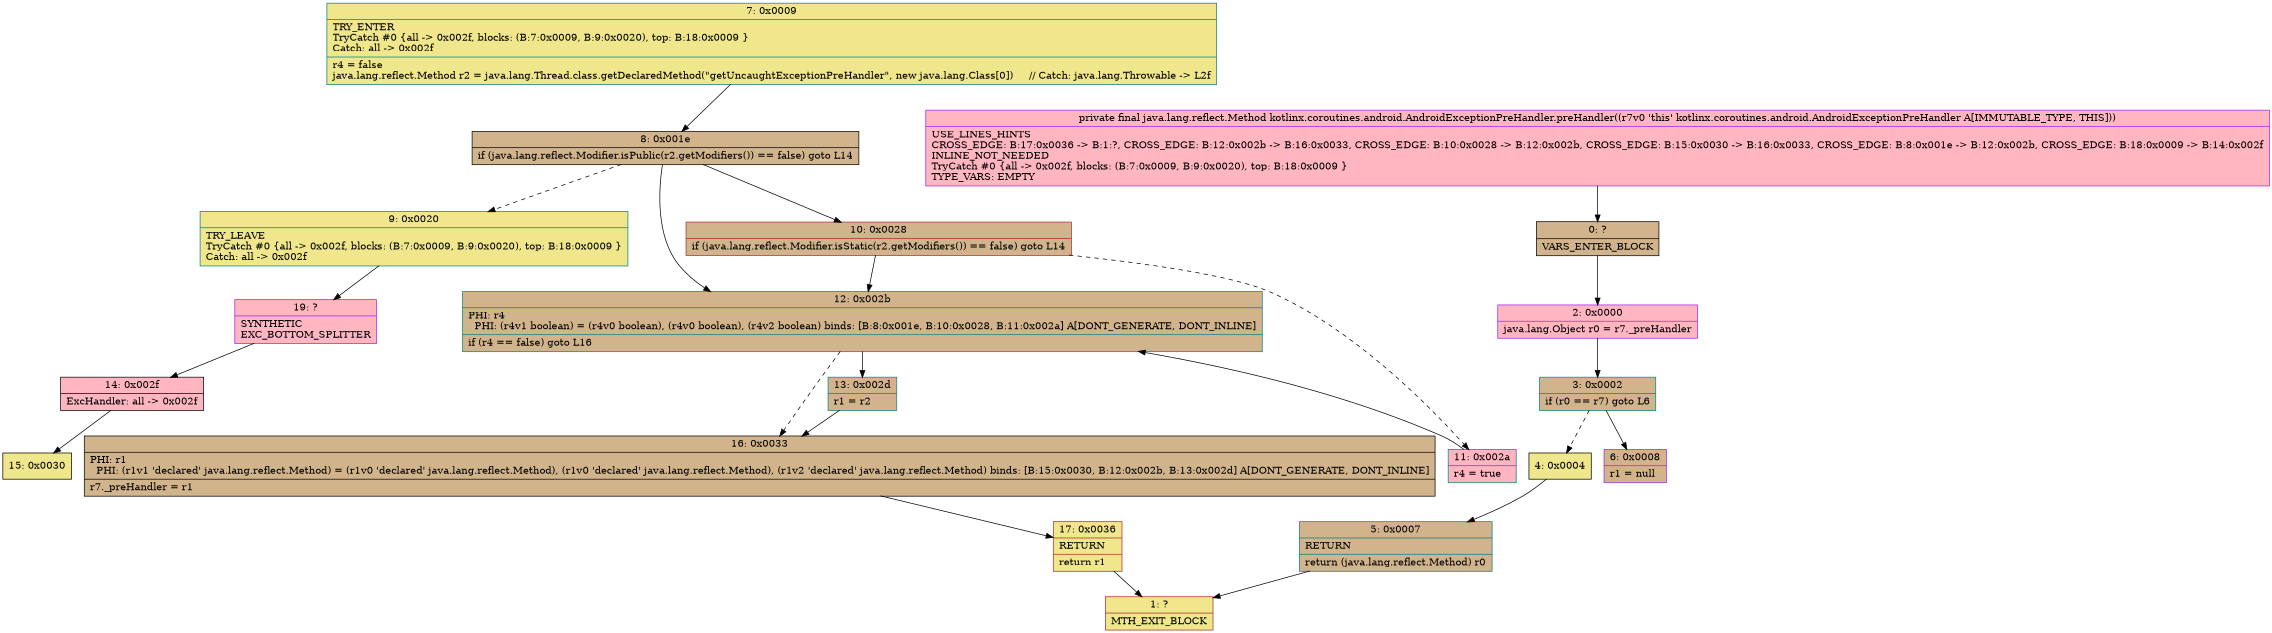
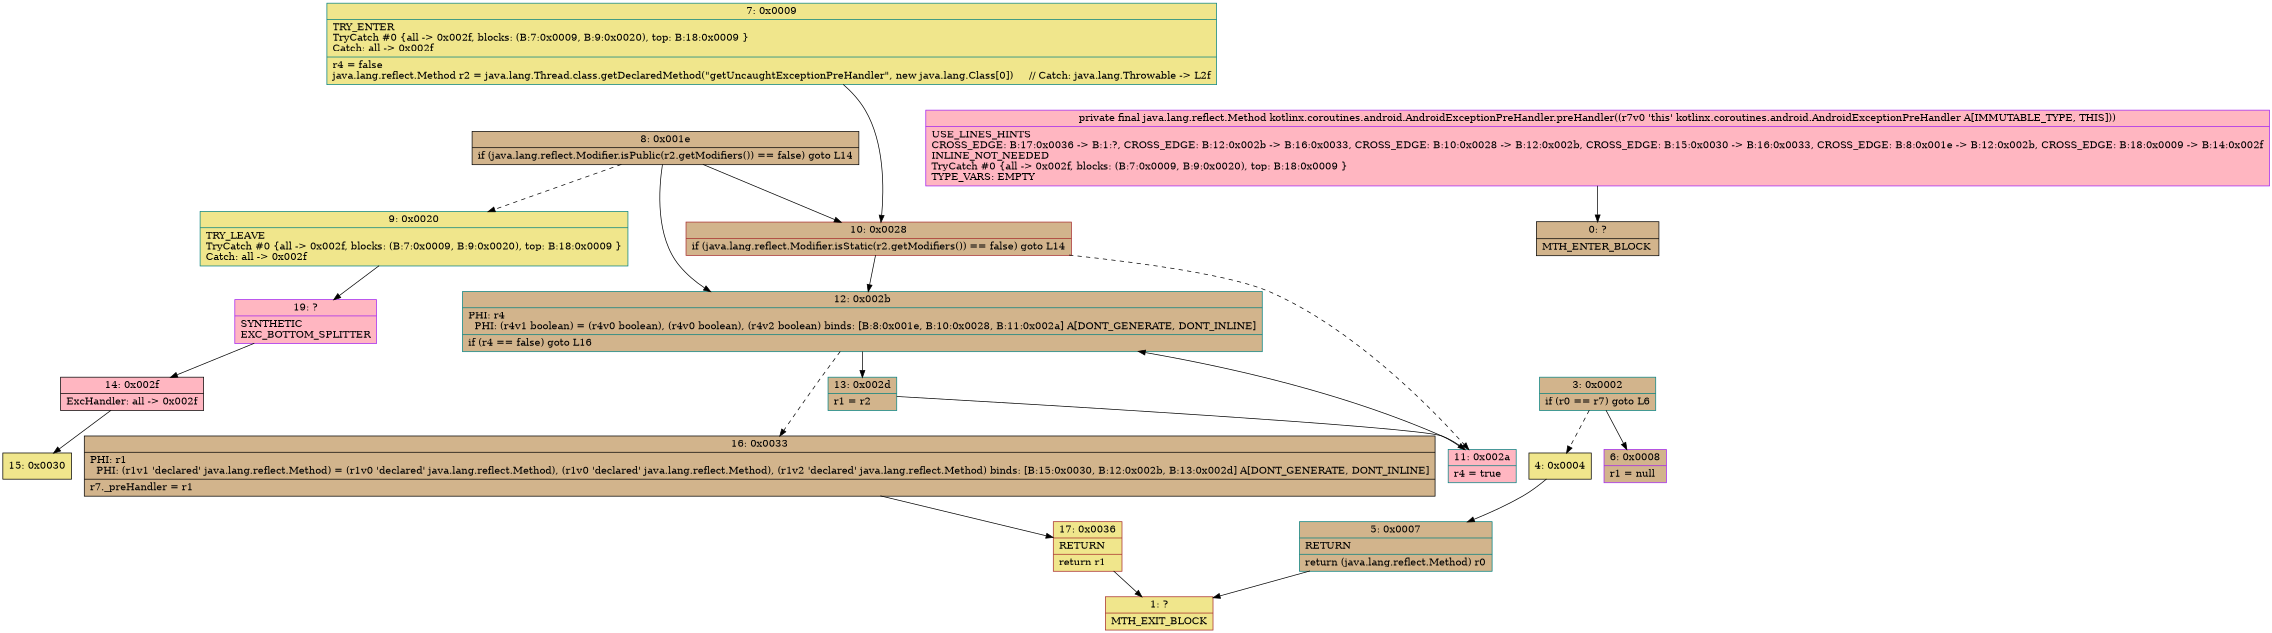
(709, 105) -> (878, 145)
(1598, 247) -> (1597, 247)
(1598, 322) -> none
(824, 421) -> (1179, 414)
